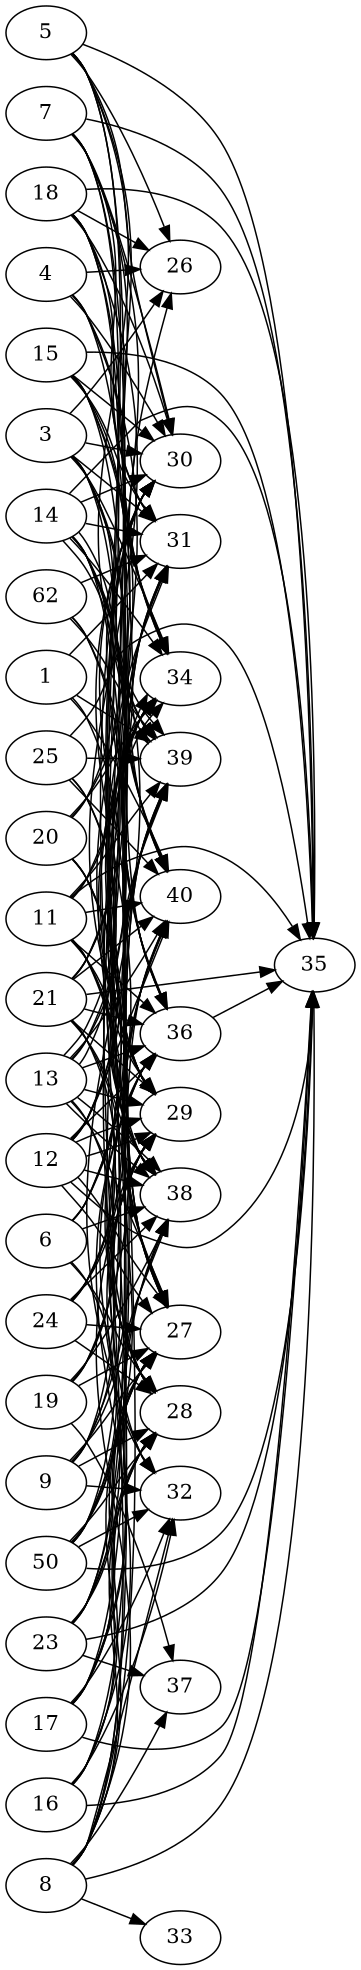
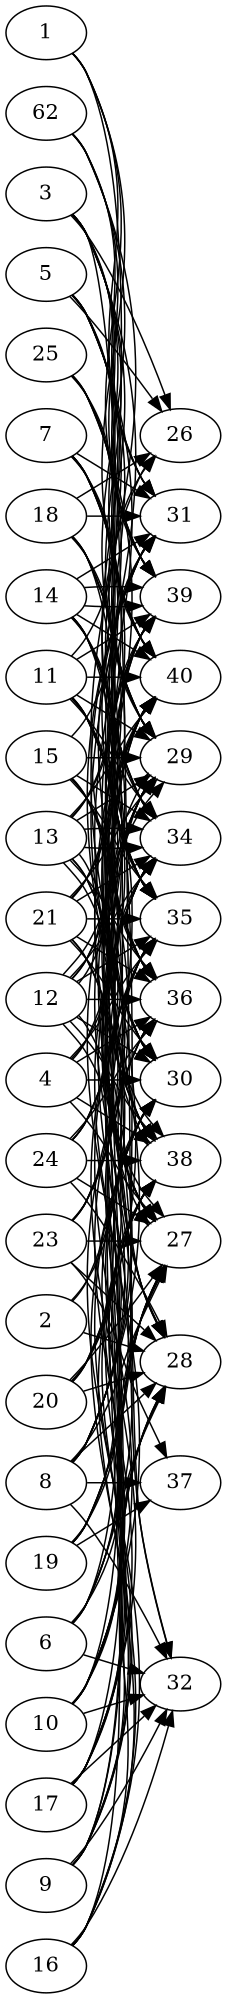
(241, 1003) -> (110, 1006)
(111, 1090) -> (107, 1116)
none -> (46, 1322)
(46, 1563) -> (46, 1724)
(180, 1938) -> none
